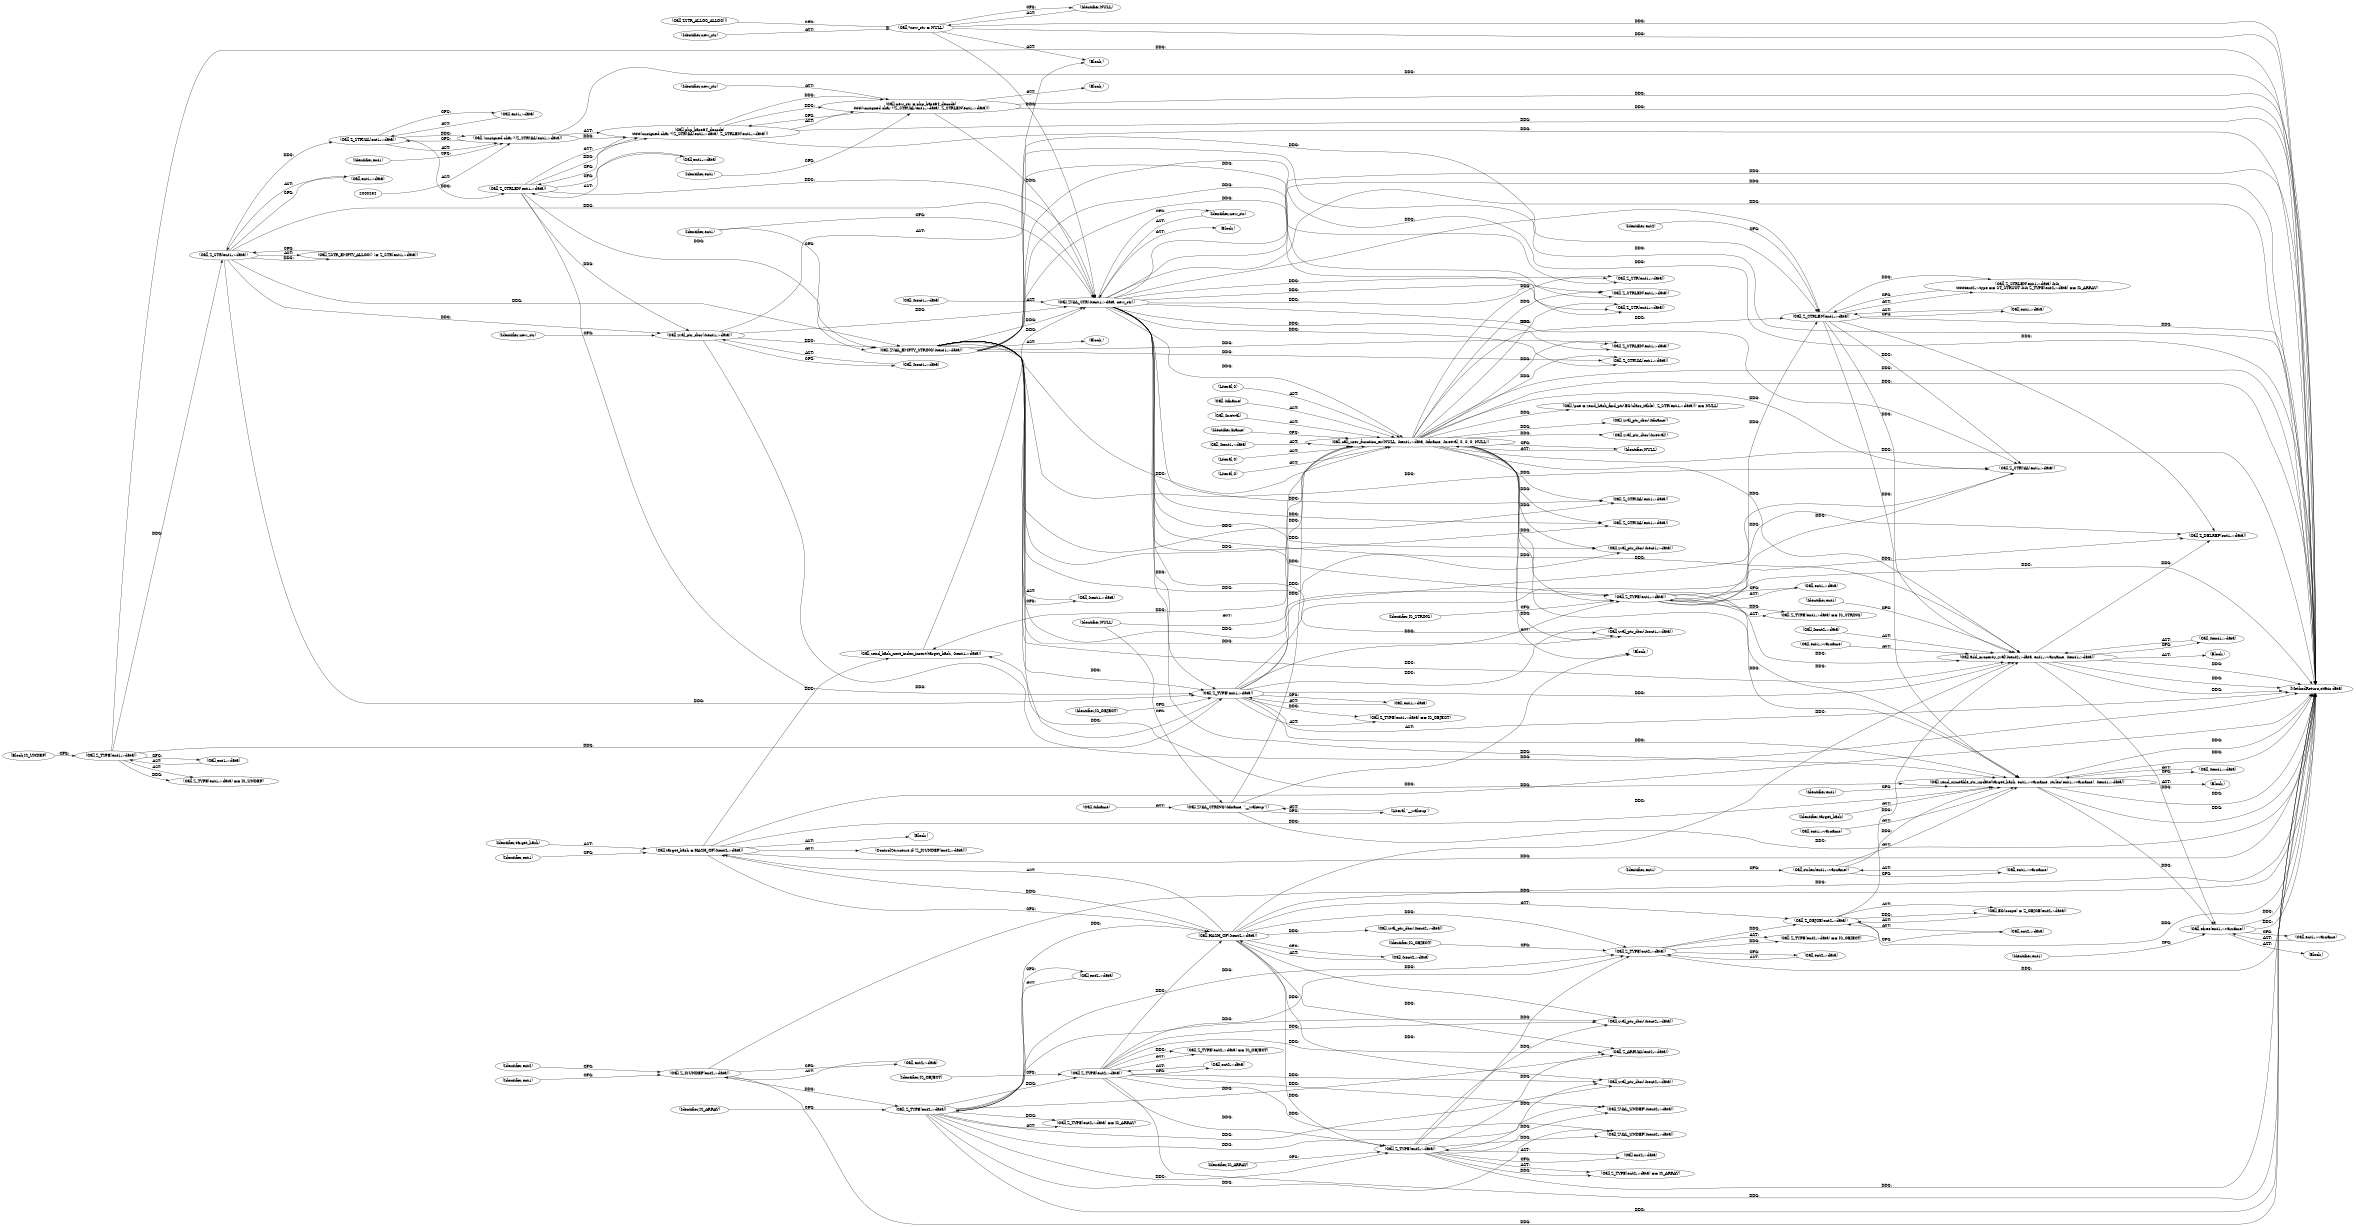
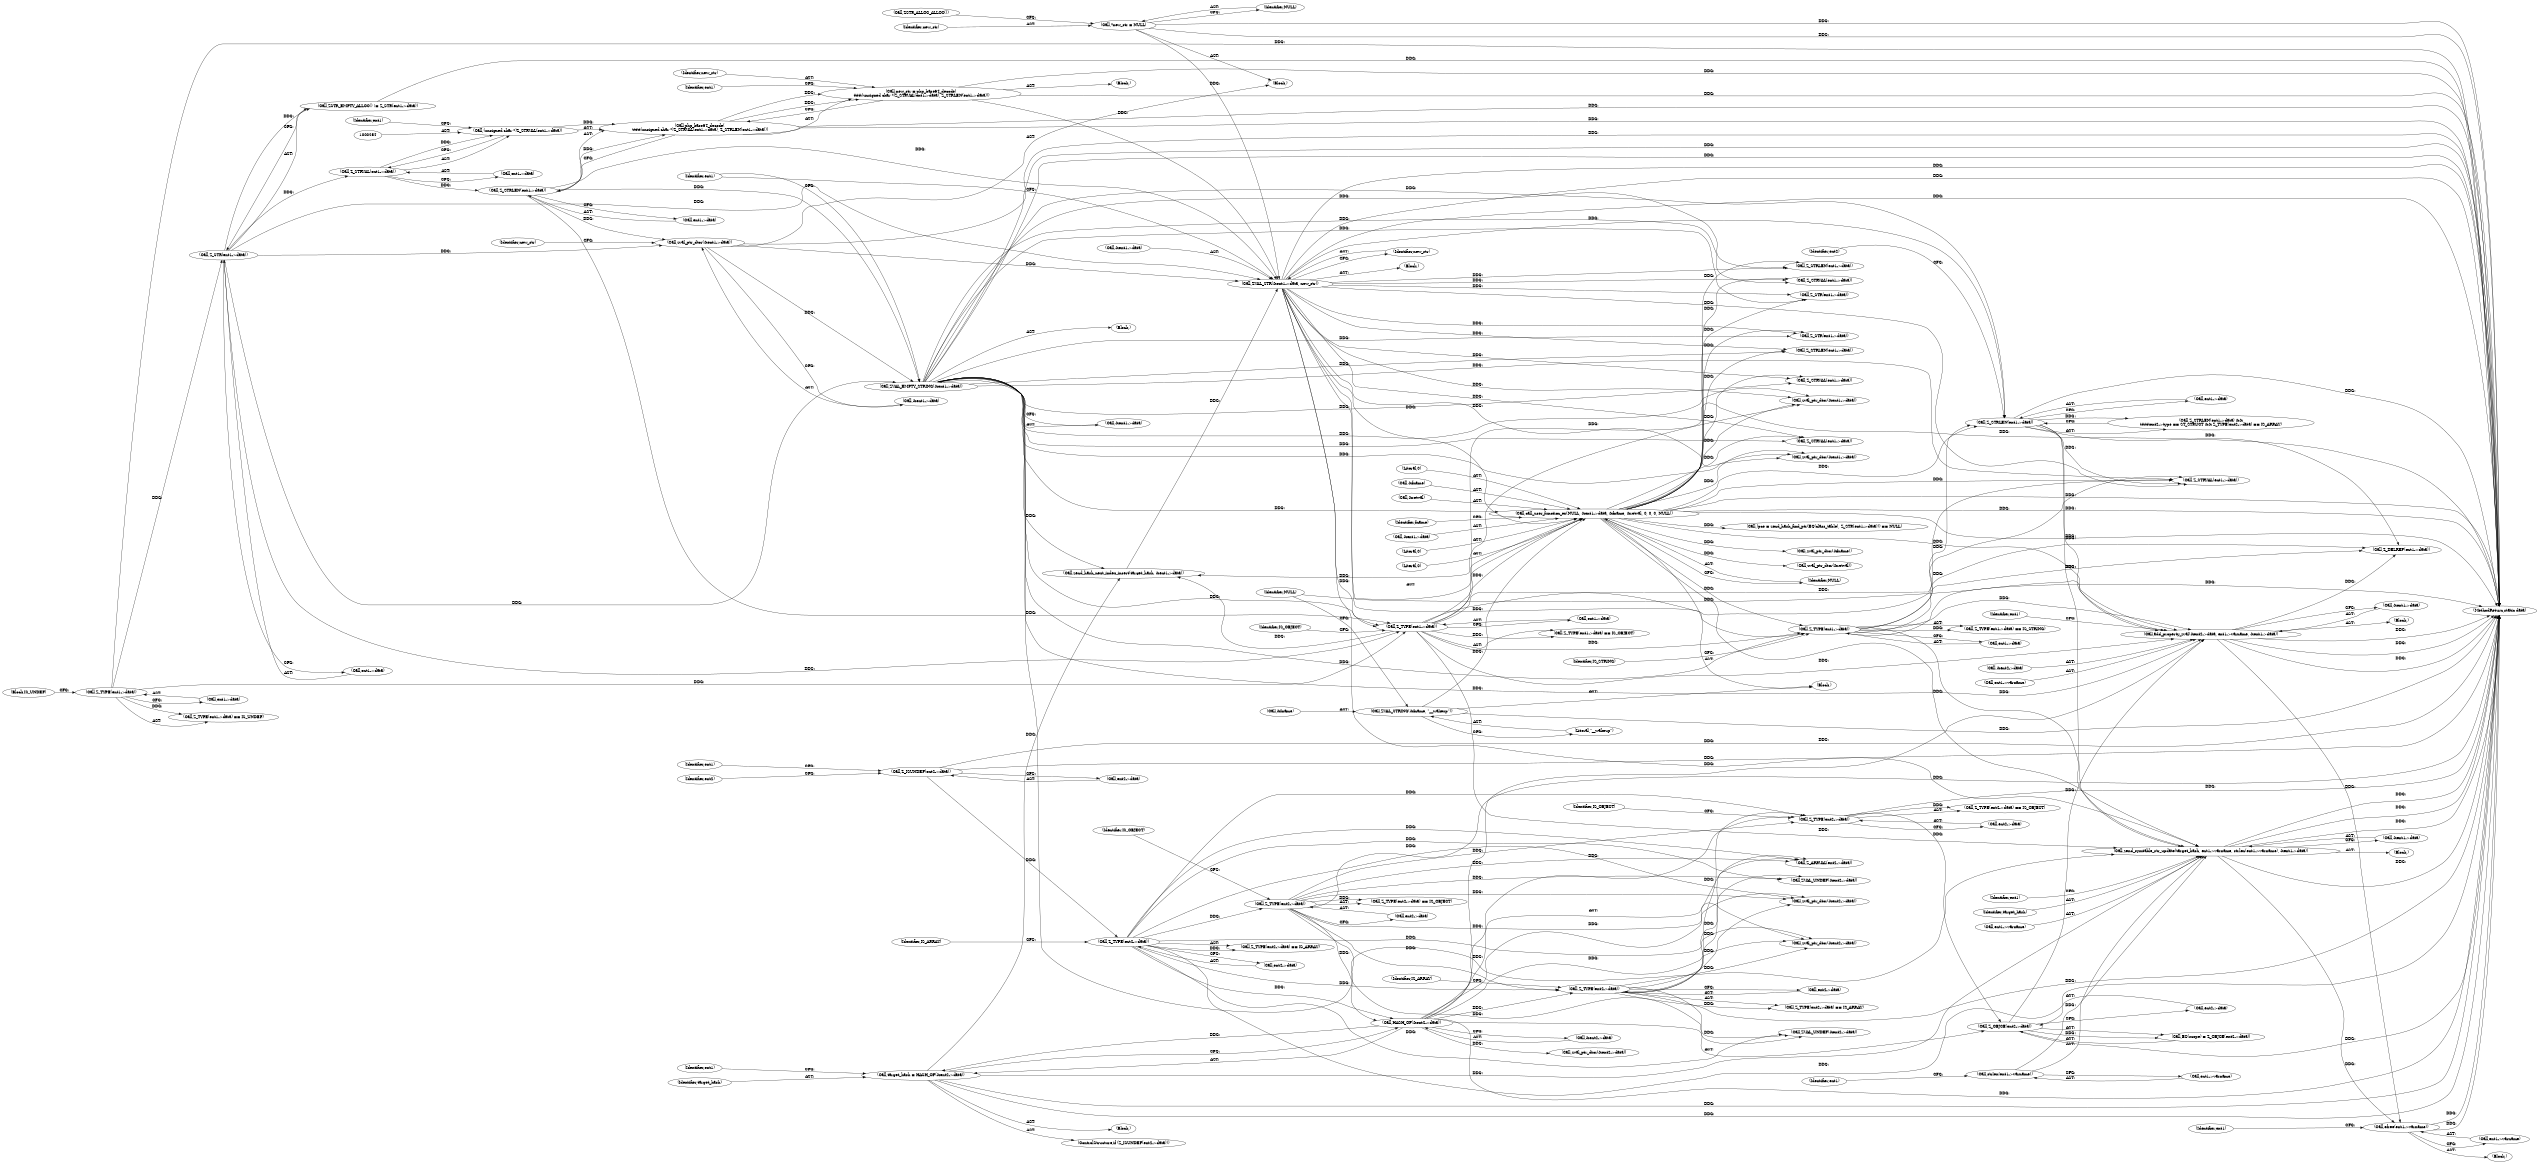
(1693, 74) -> (1679, 61)
(368, 194) -> (368, 135)
(1012, 329) -> (1031, 525)
(1410, 1004) -> (1594, 911)
